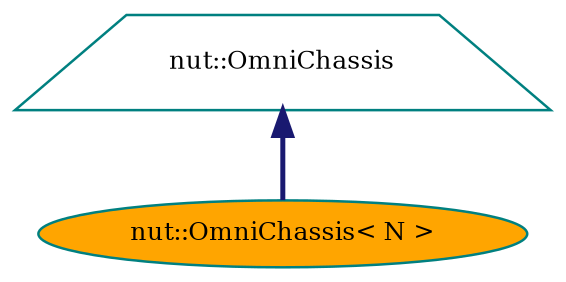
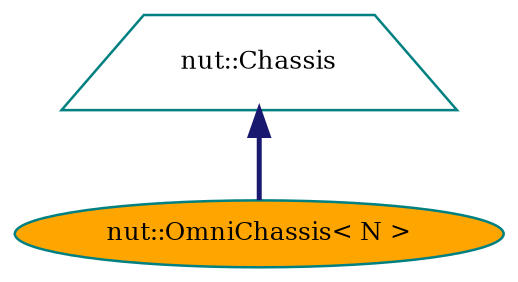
(283, 63) -> (259, 63)
